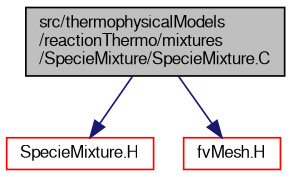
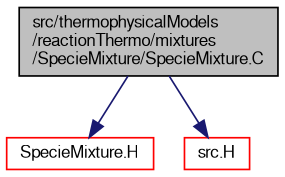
(232, 154) -> (217, 154)
